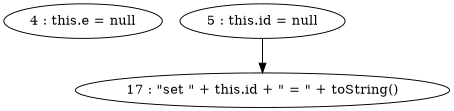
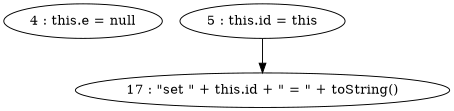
(263, 21) -> (263, 21)
